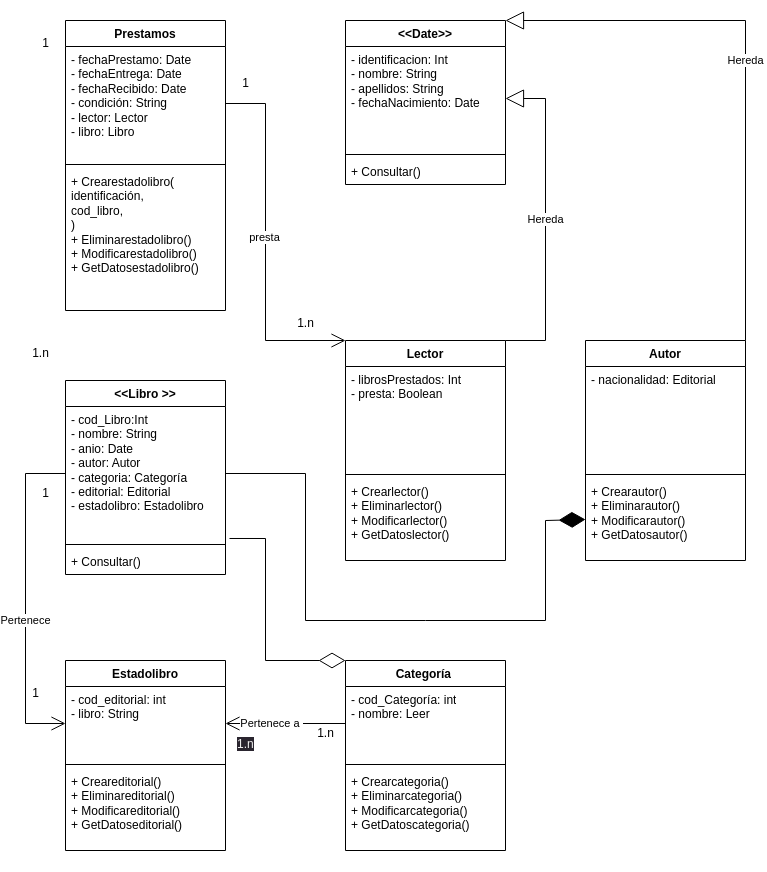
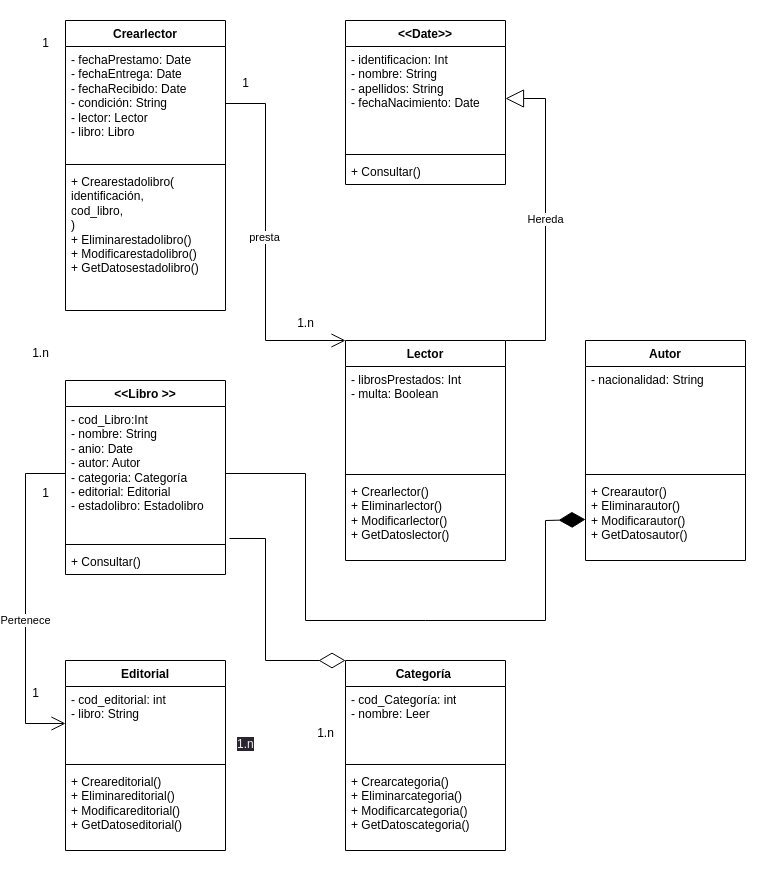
(146, 35) -> (146, 35)
(746, 71) -> none
(661, 381) -> (655, 381)
(418, 388) -> (418, 388)
(146, 675) -> (146, 675)
(286, 724) -> none
